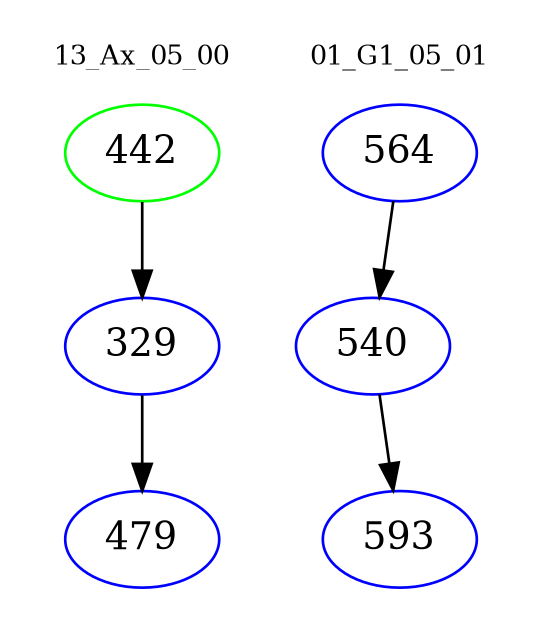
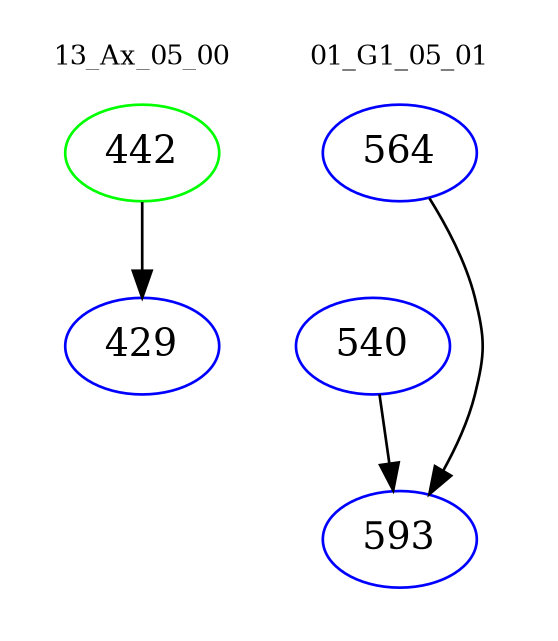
(388, 236) -> (482, 333)
(142, 346) -> (142, 346)
(142, 539) -> none
